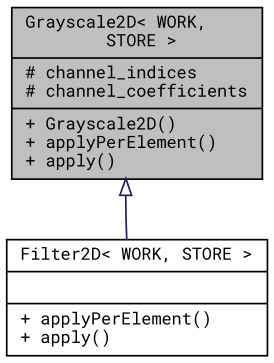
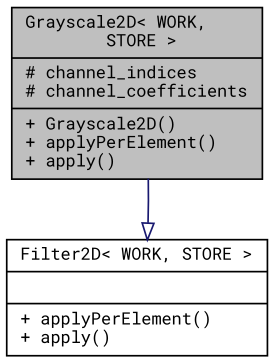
(126, 218) -> (148, 201)
